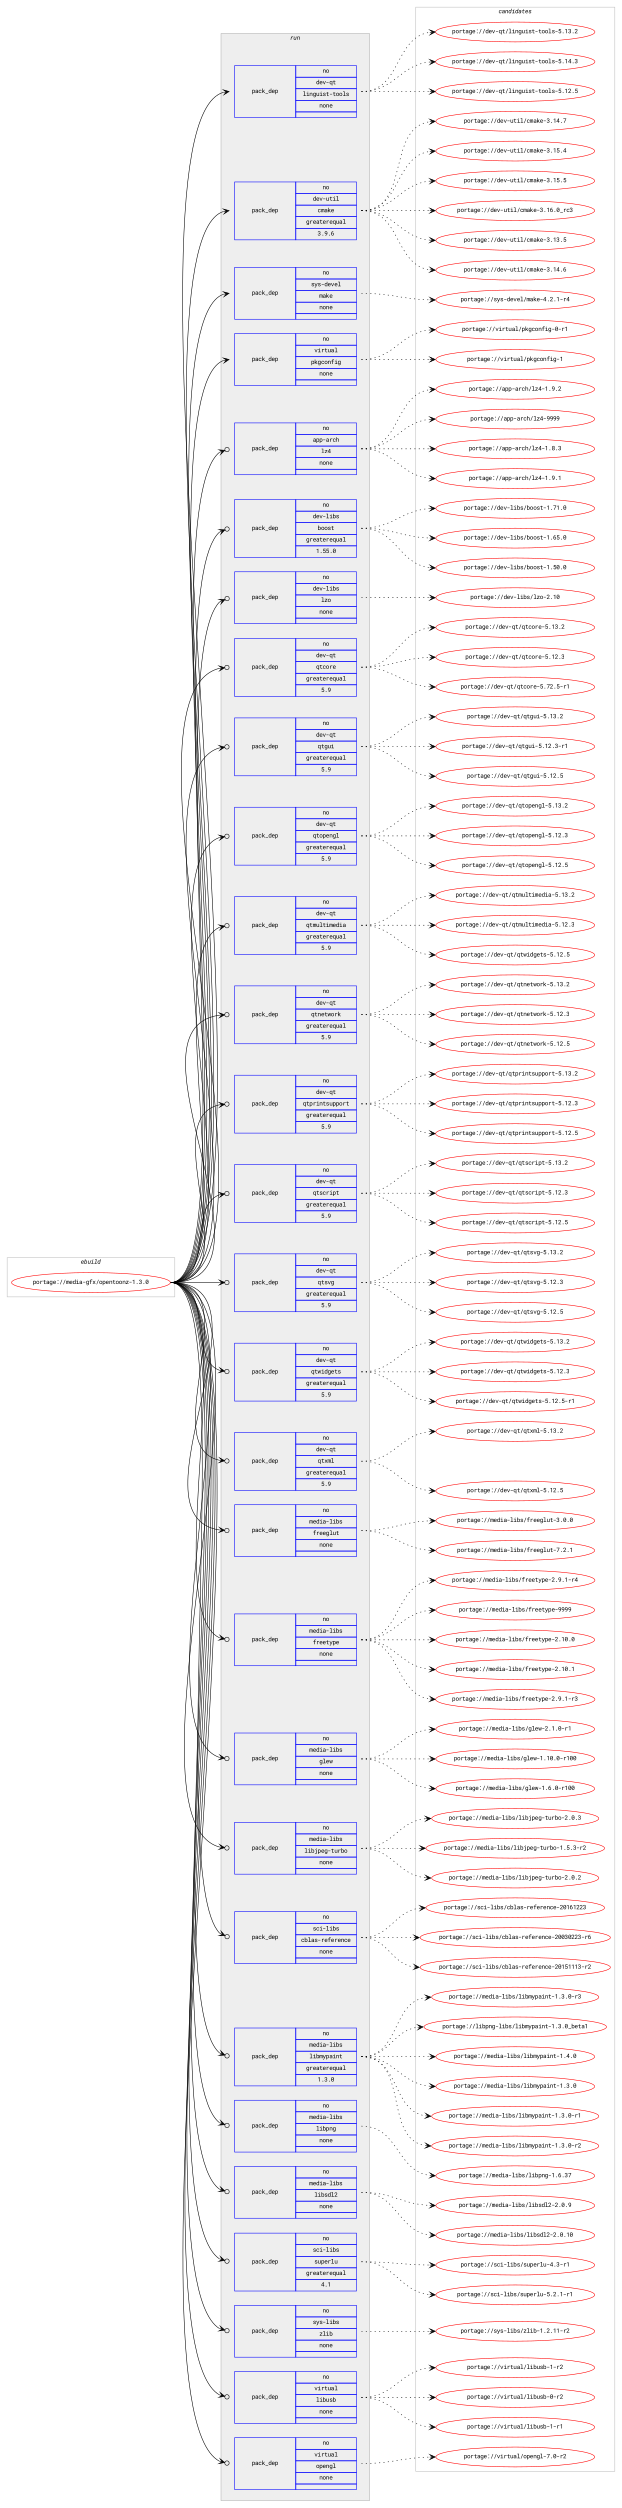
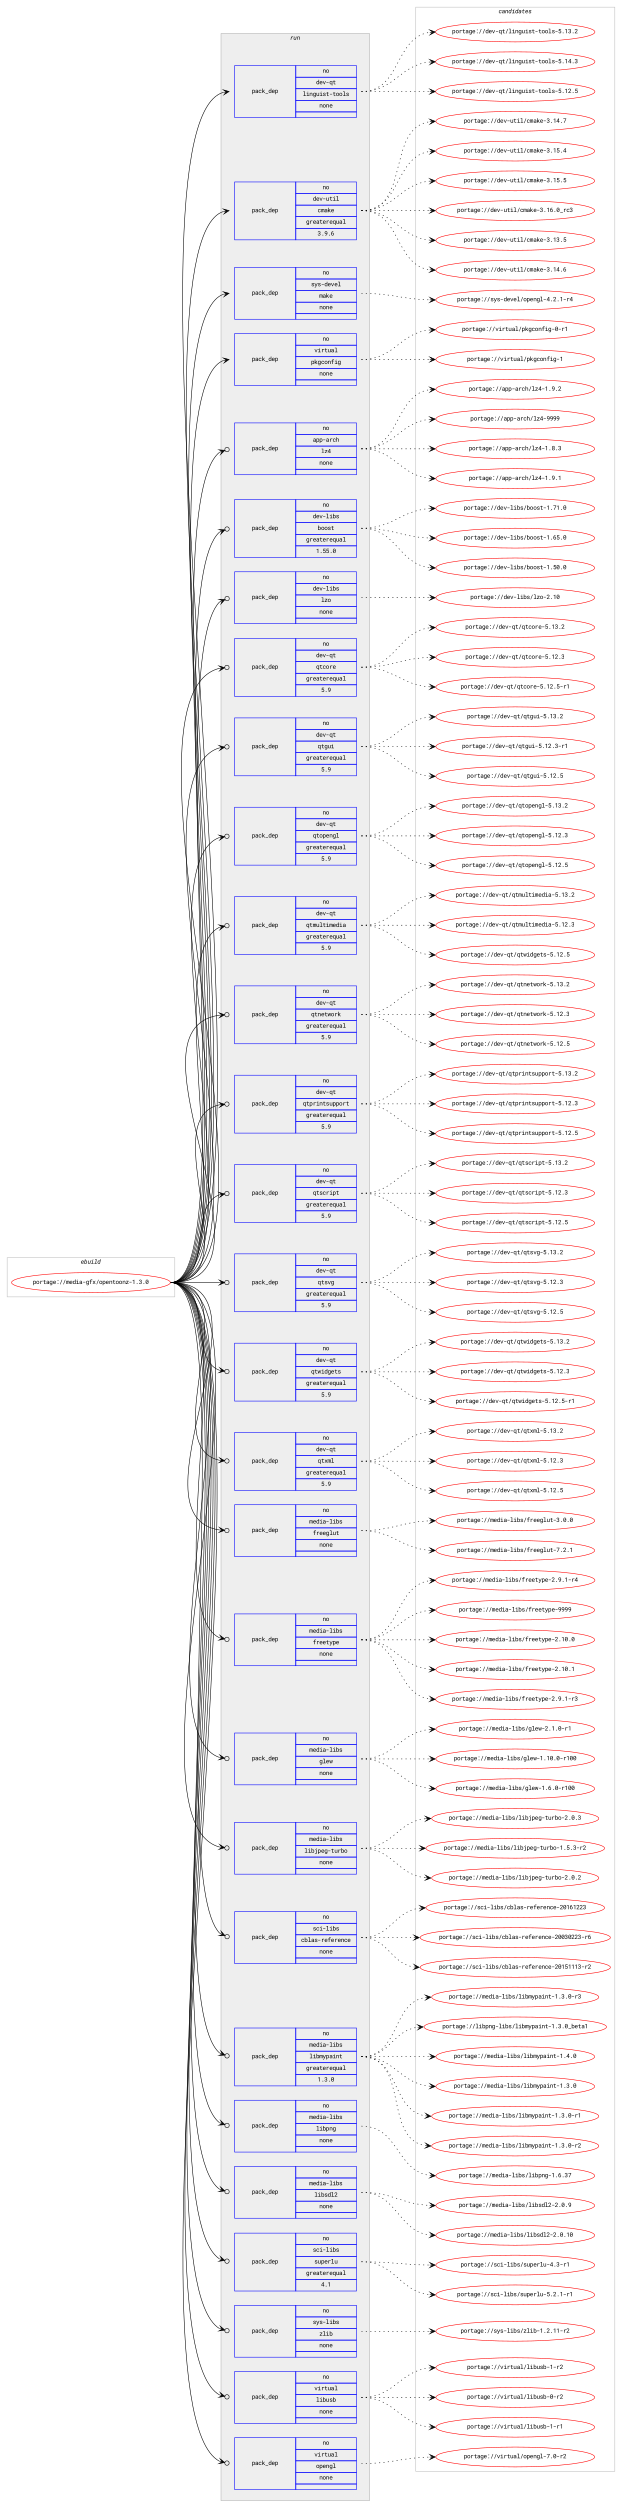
(515, 300) -> (515, 300)
(515, 687) -> (515, 687)
none -> (515, 1461)
